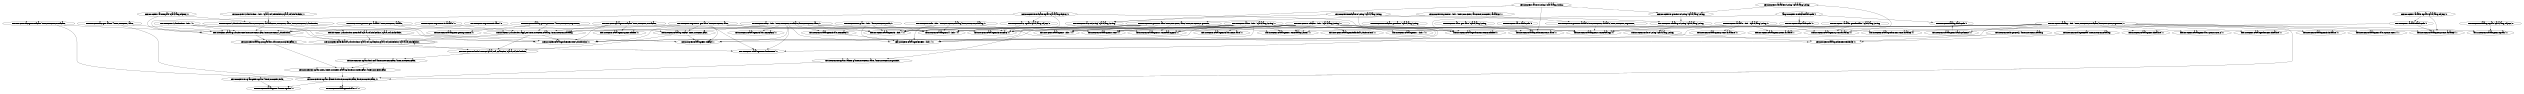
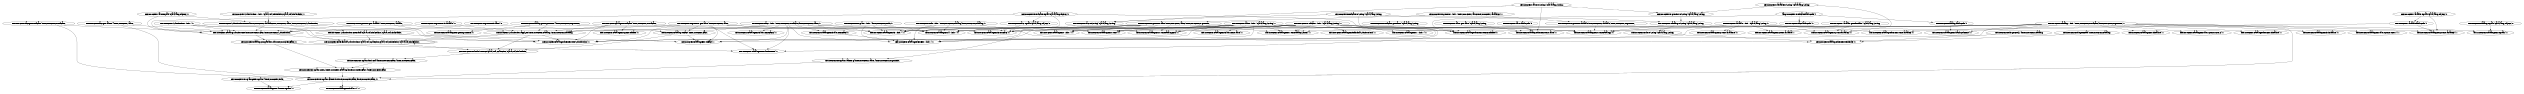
(1952, 28) -> (1951, 28)
